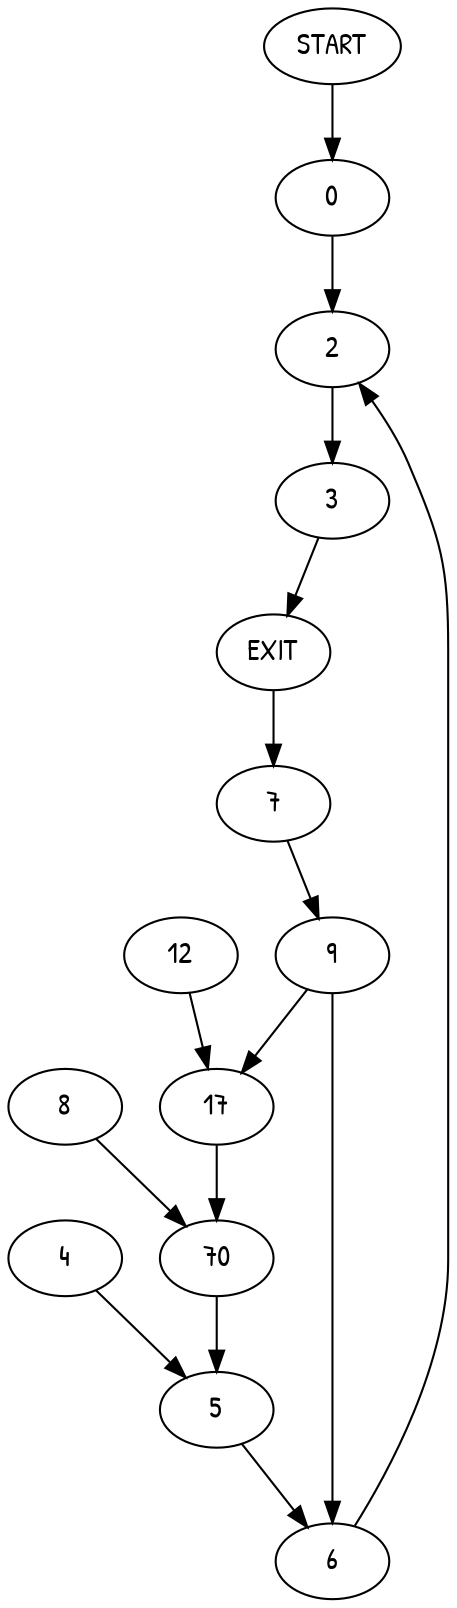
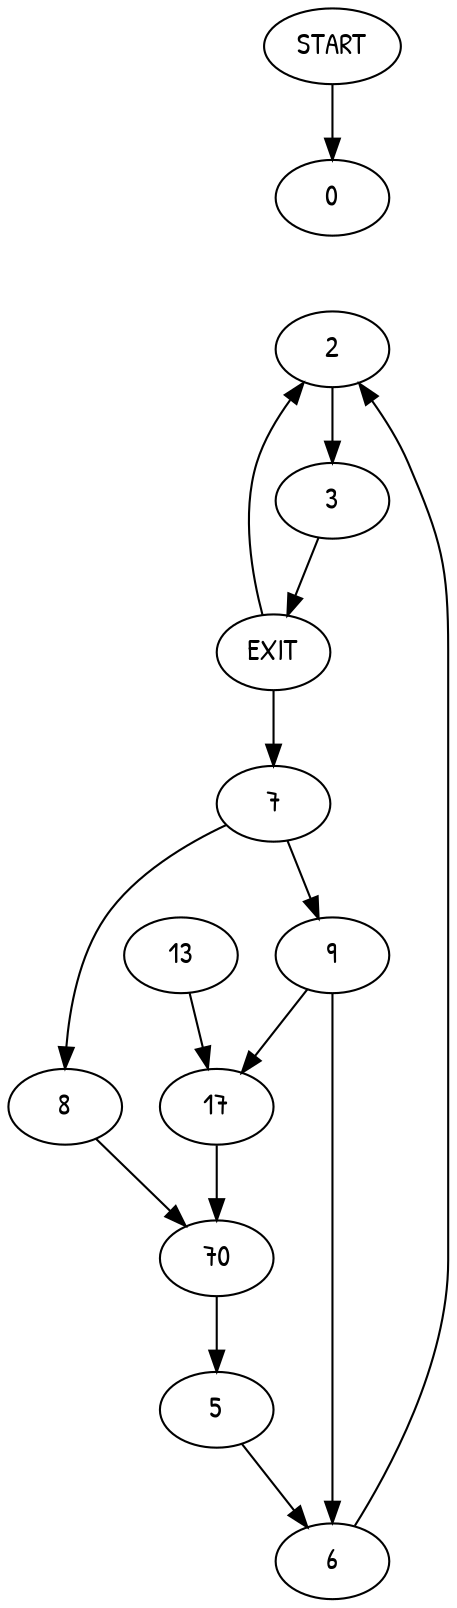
(332, 263) -> (250, 503)
none -> (110, 911)
(181, 955) -> (181, 955)
(65, 1258) -> none
